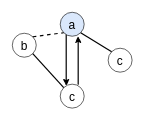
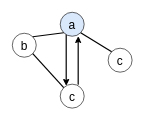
(48, 35) -> (48, 35)
